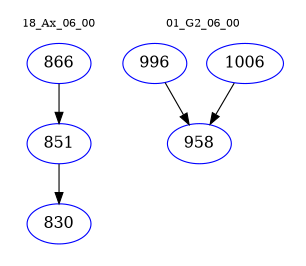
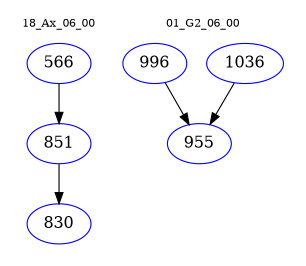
(59, 63) -> (59, 63)
(245, 63) -> (245, 63)
(199, 144) -> (199, 144)
